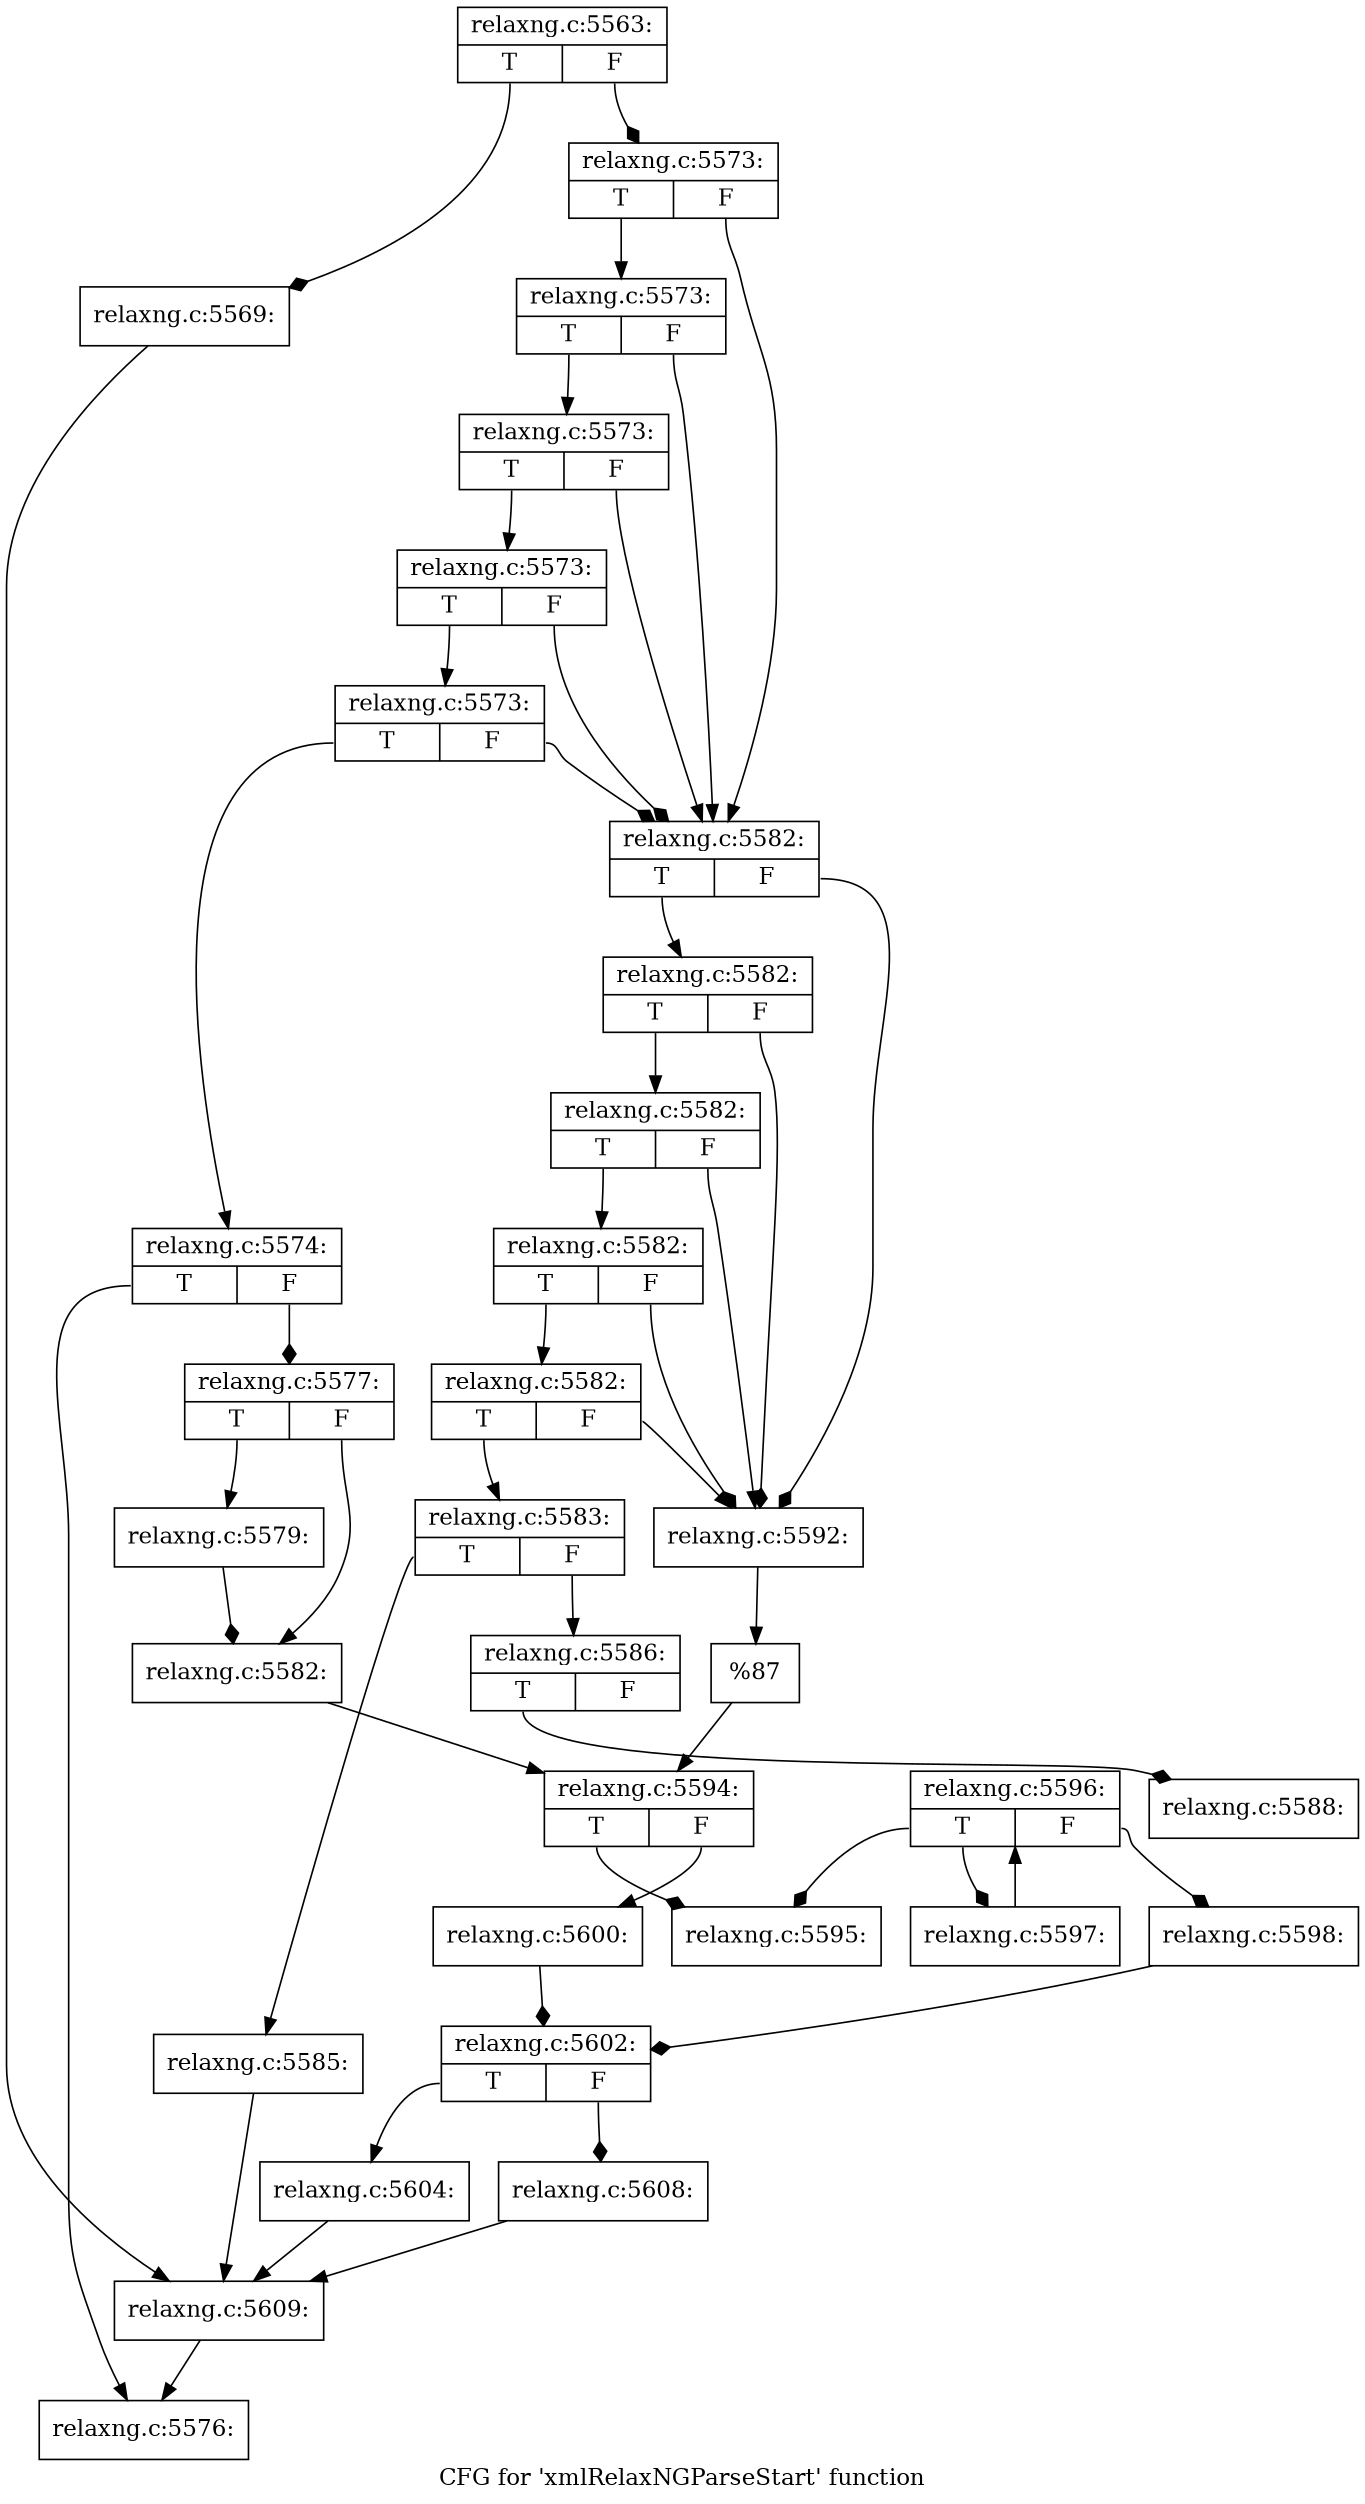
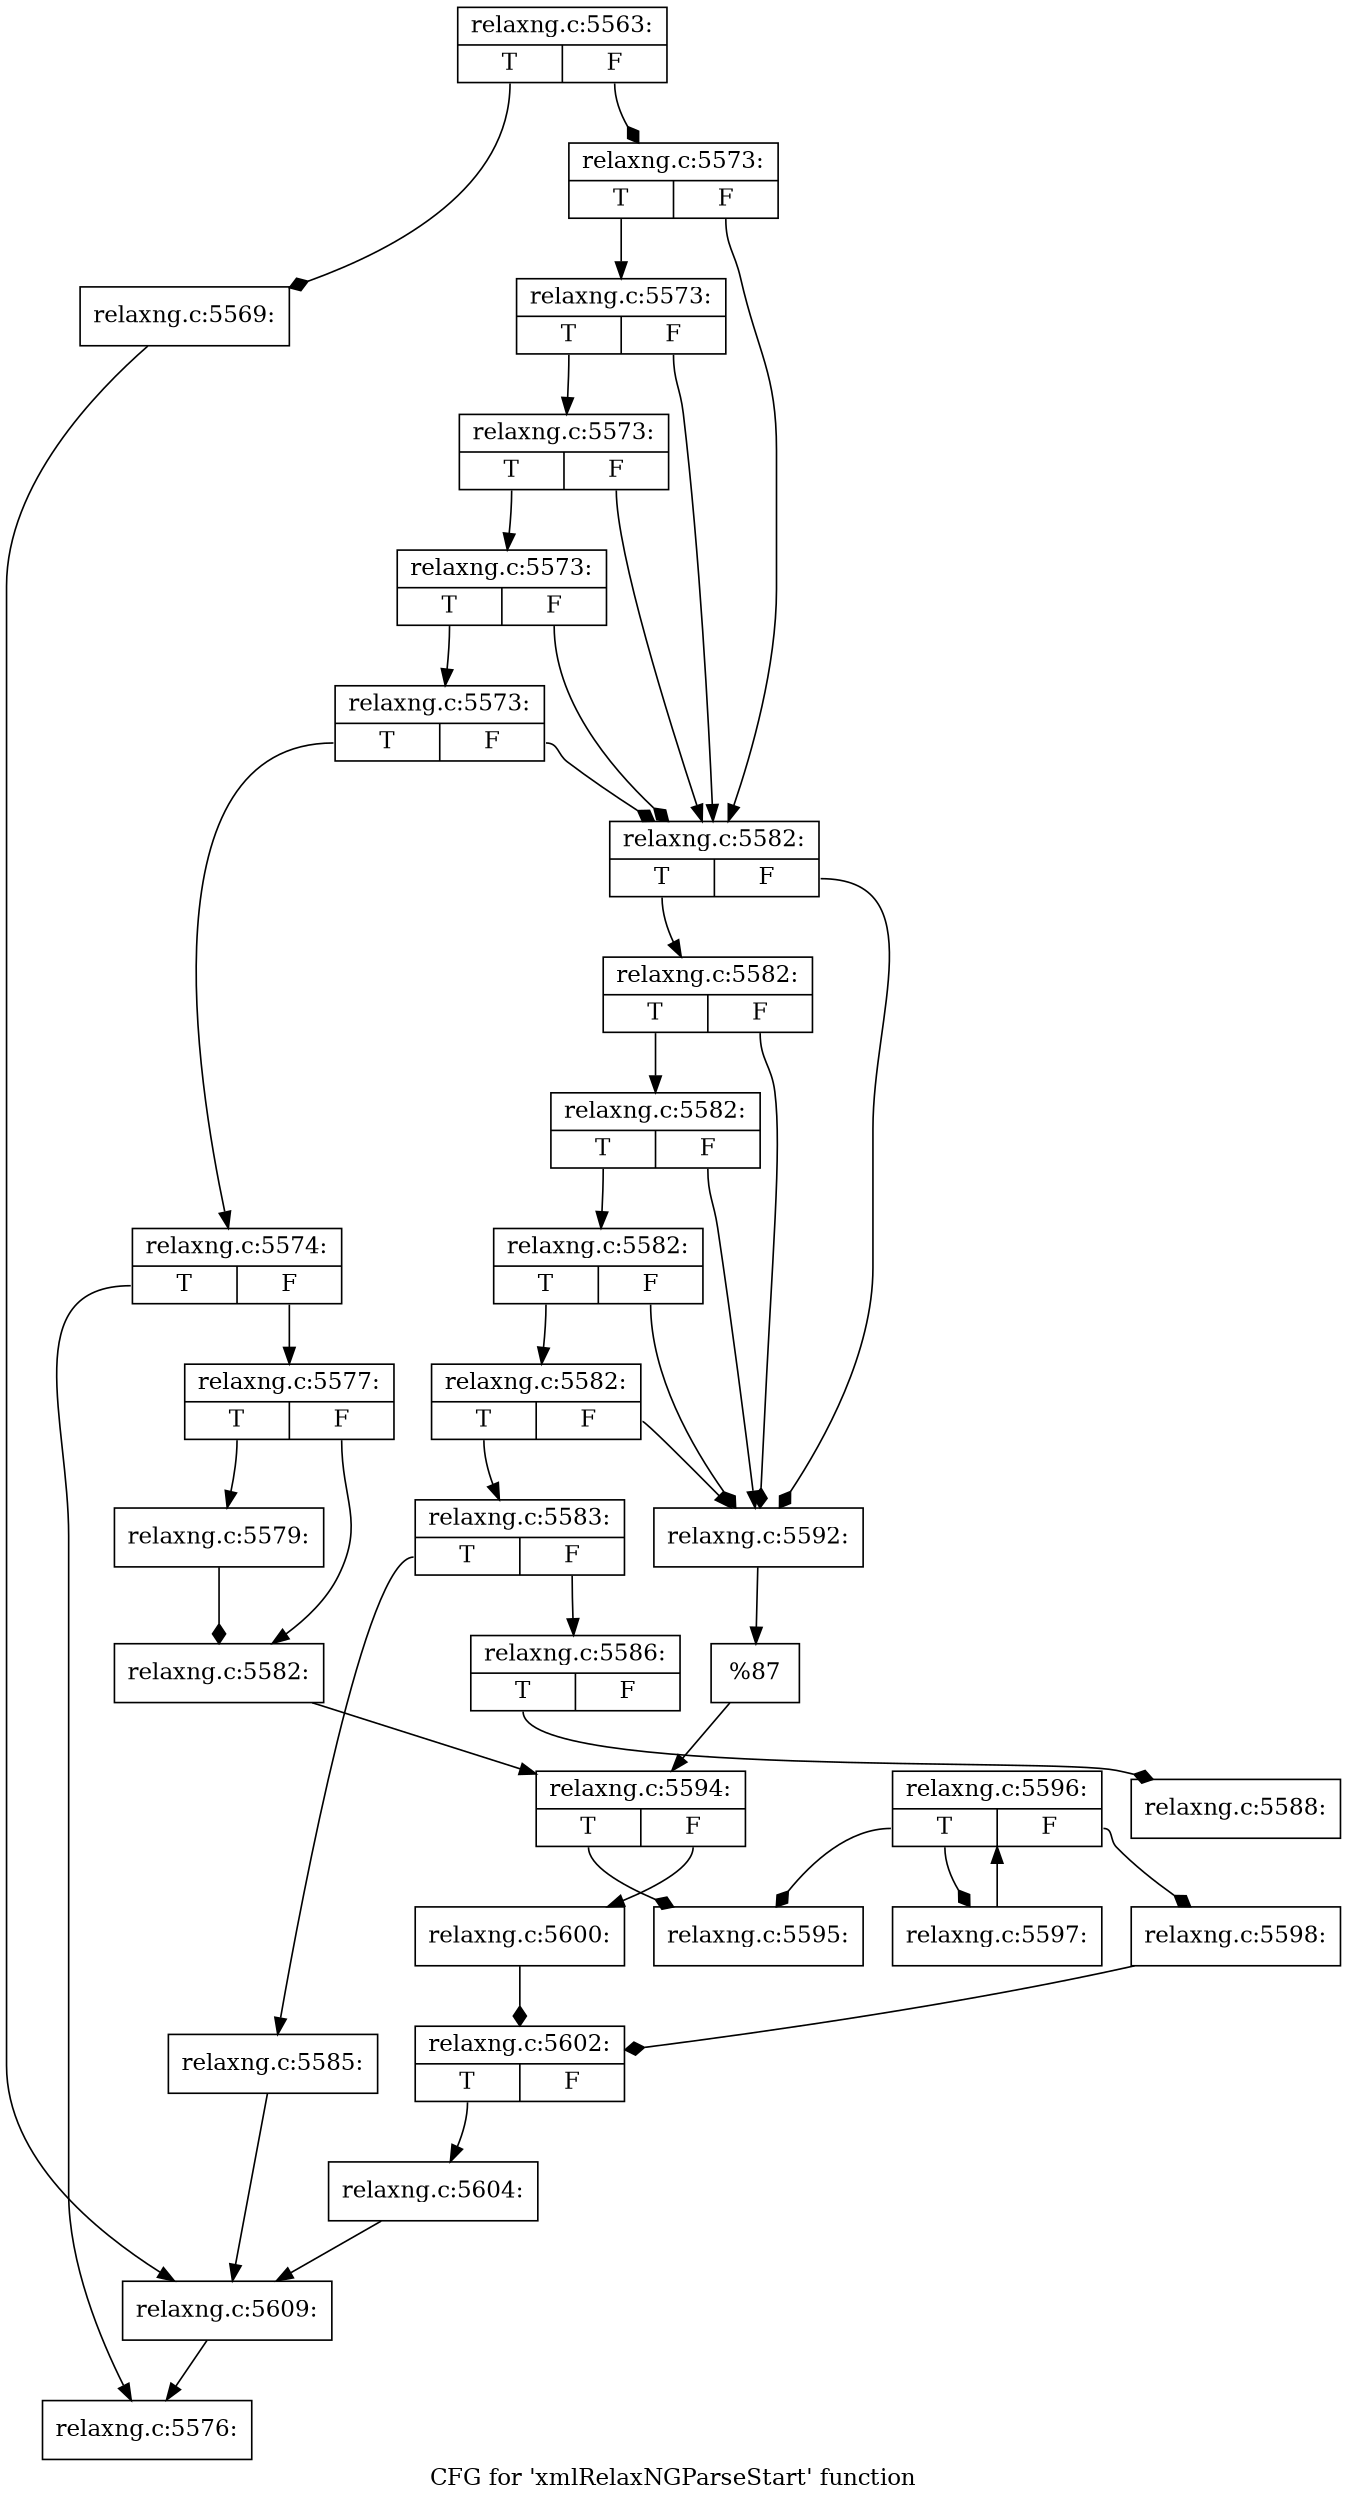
(289, 1324) -> (289, 1326)
(603, 2191) -> none
